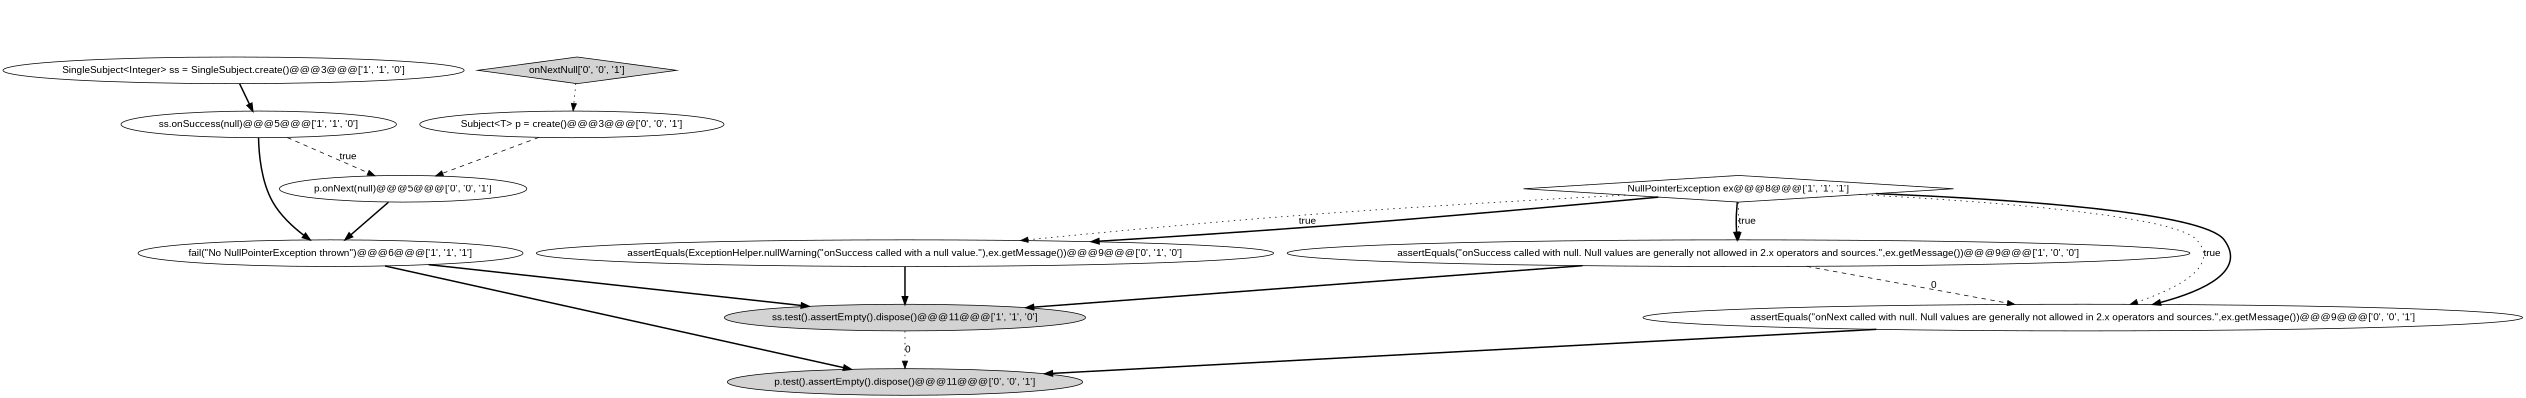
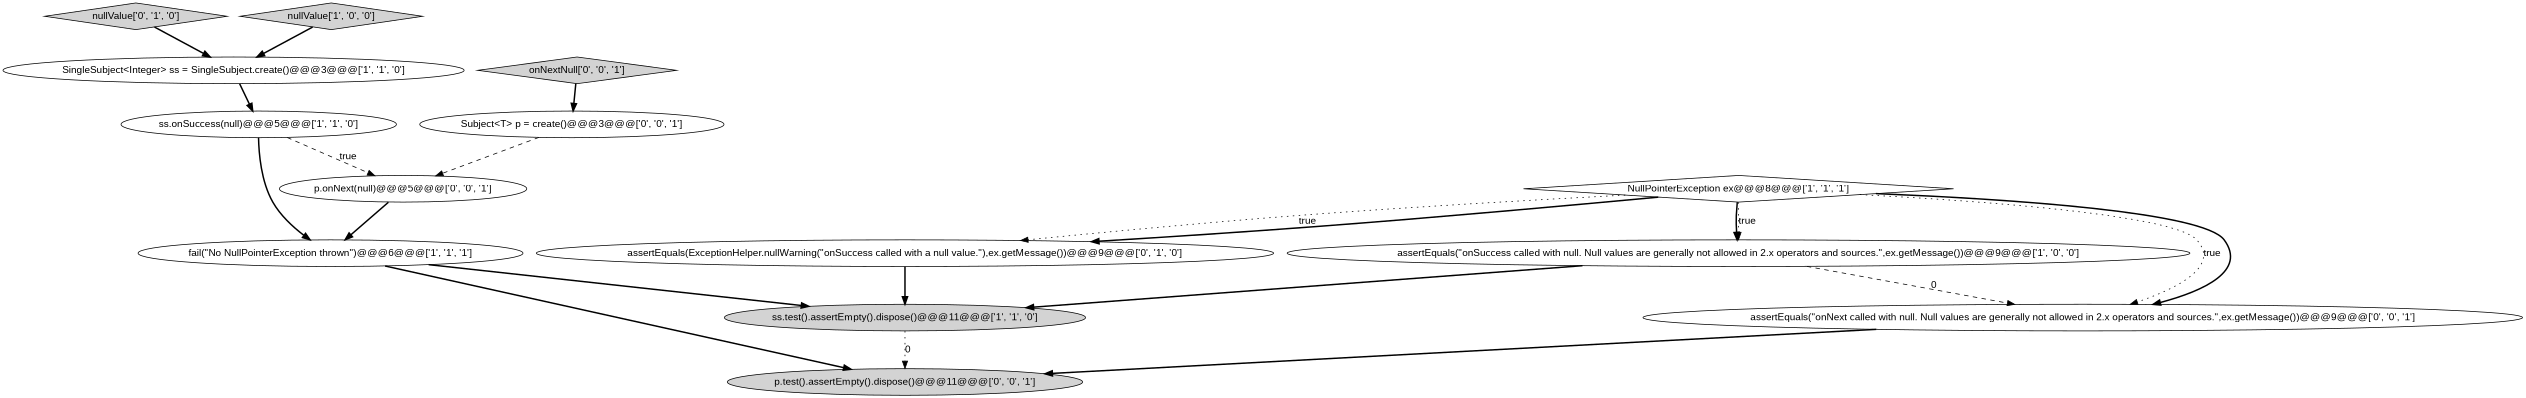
none -> (136, 16)
none -> (331, 16)
(575, 93) -> (575, 93)
